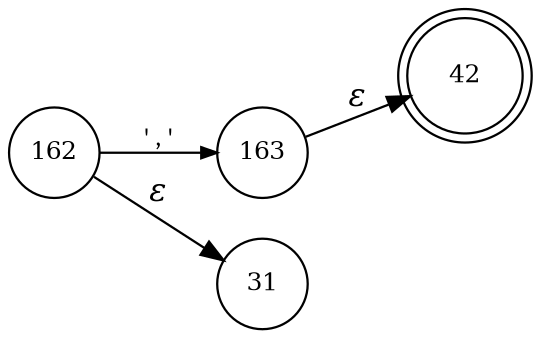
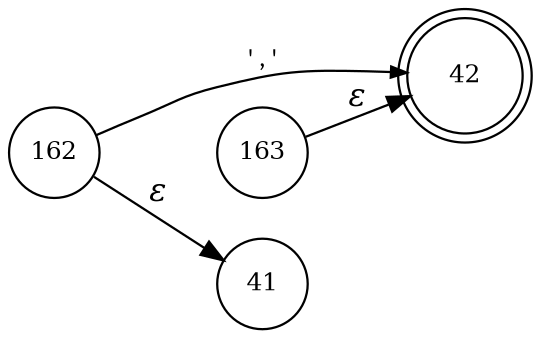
(150, 153) -> (239, 82)
(262, 284) -> (262, 284)
